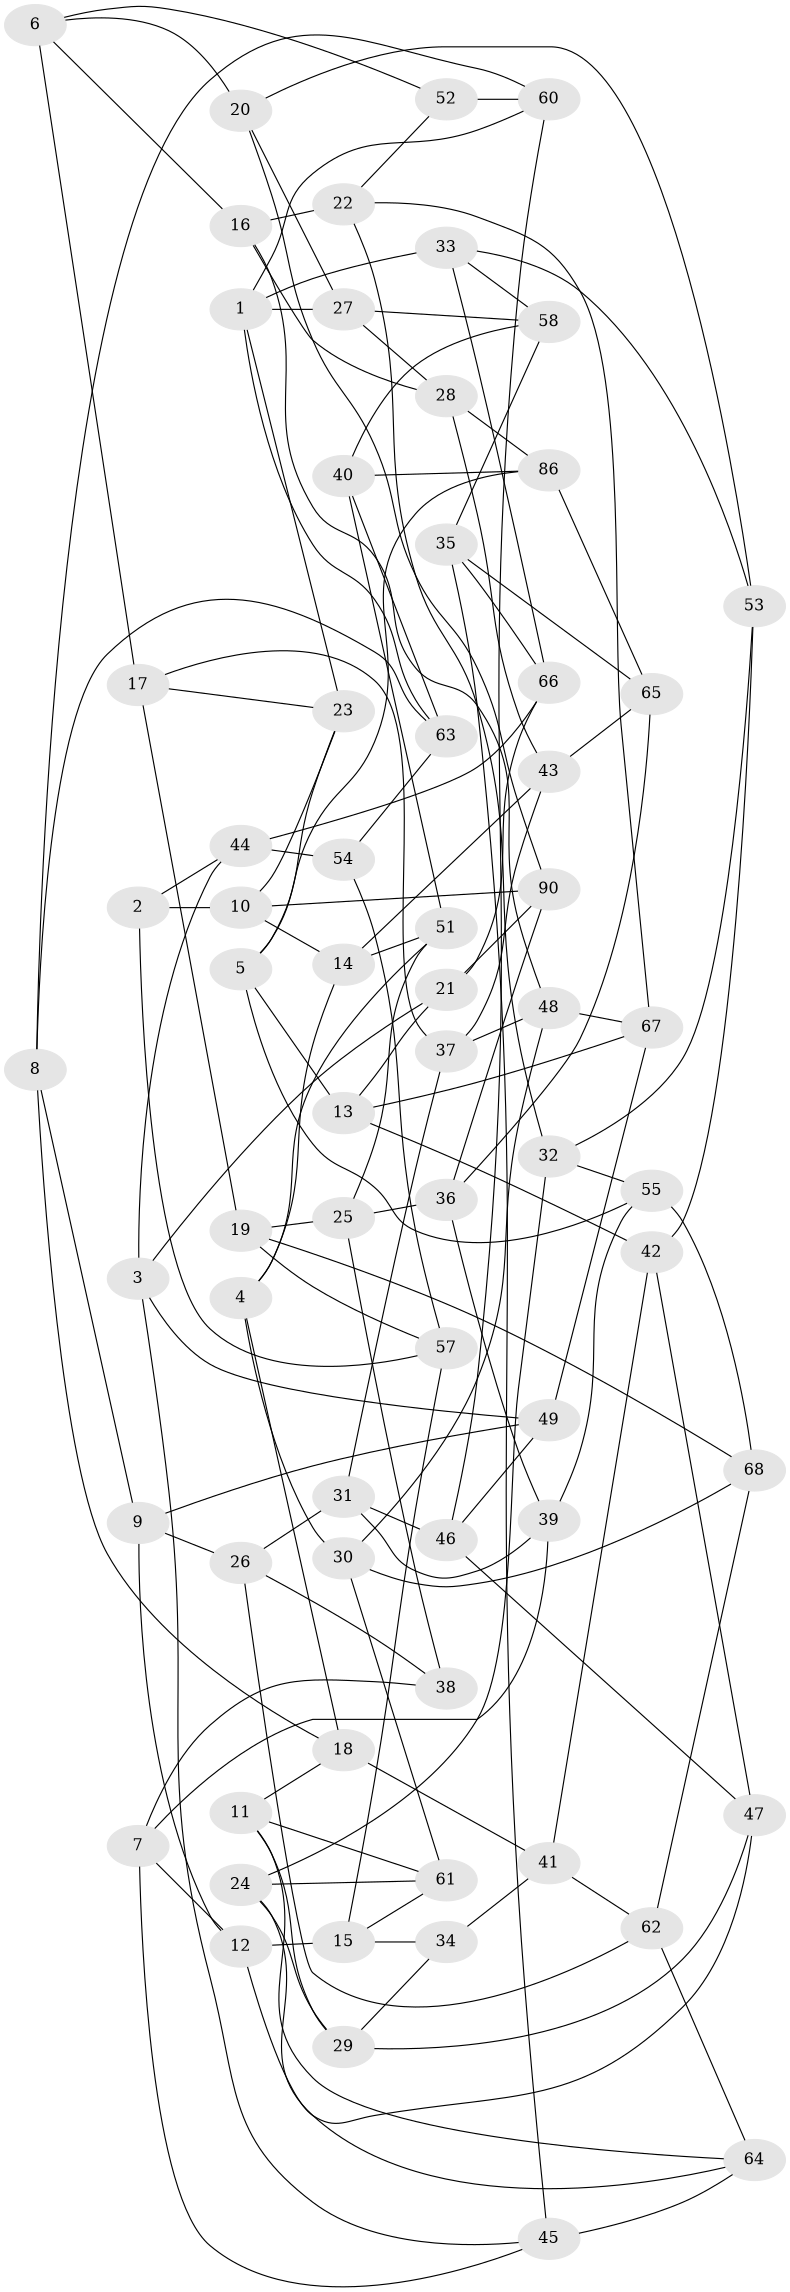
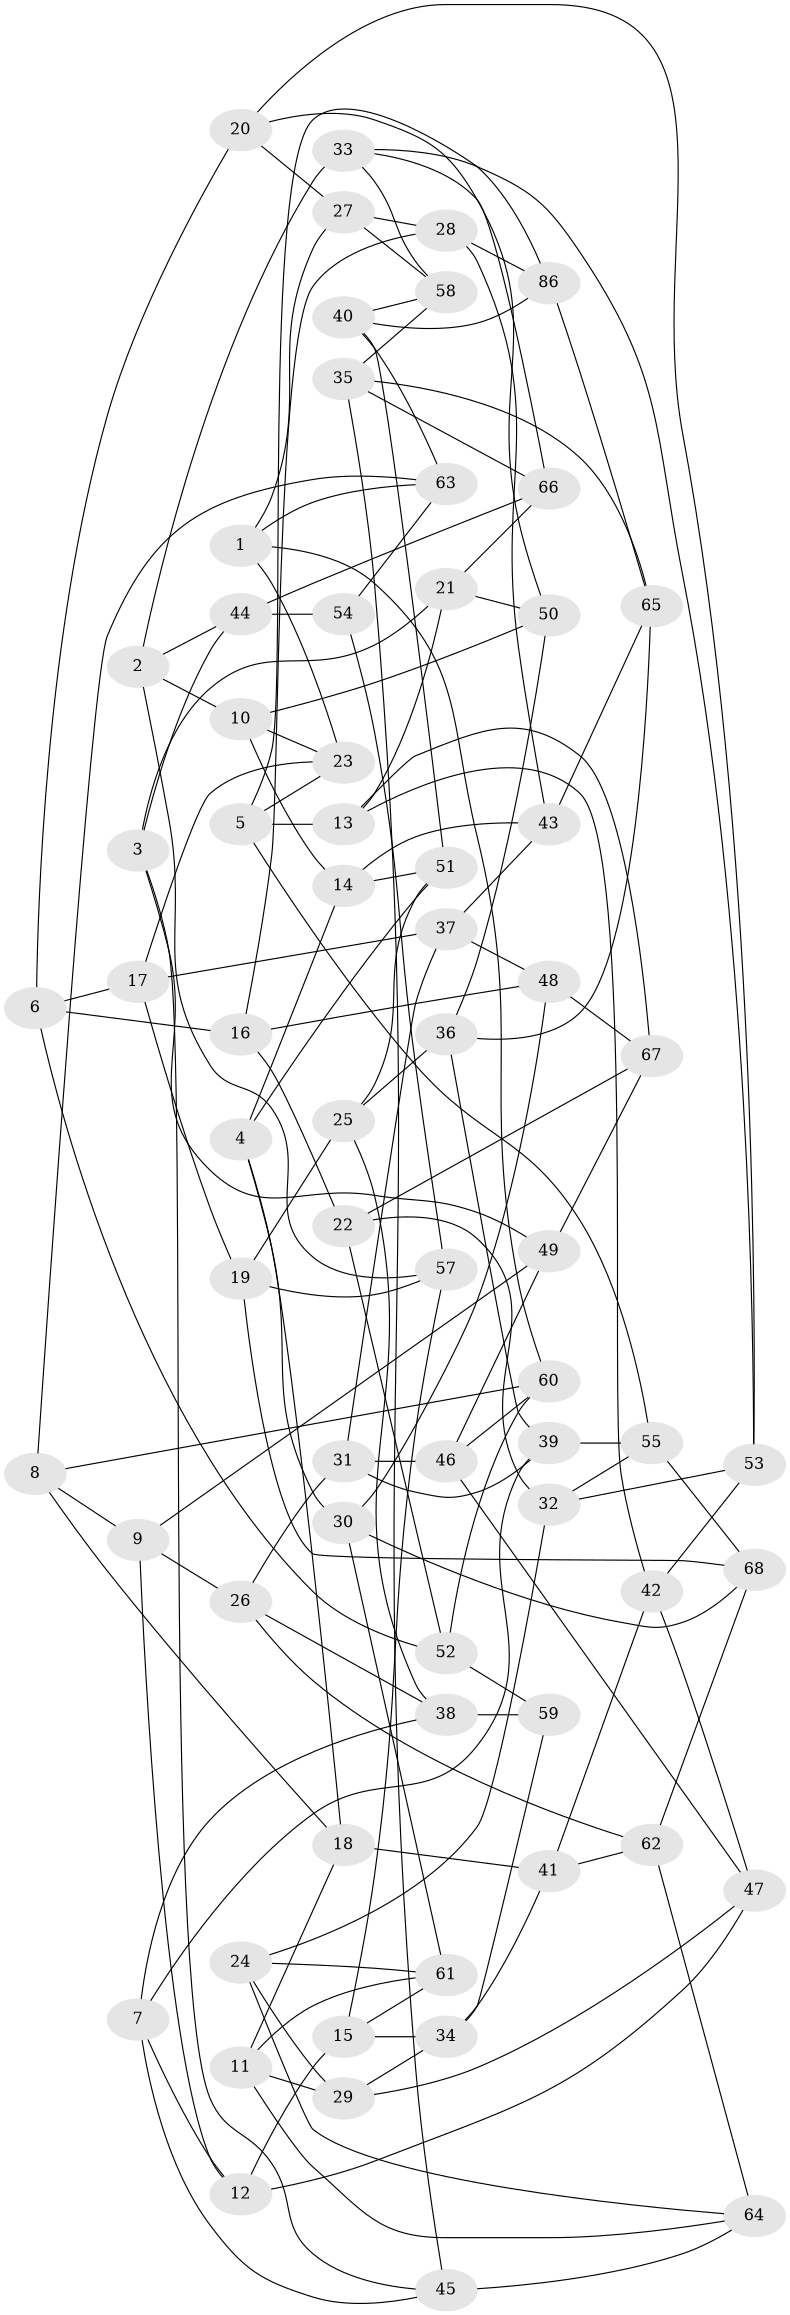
(340, 270) -> (213, 398)
(549, 889) -> (549, 615)
none -> (549, 1715)
